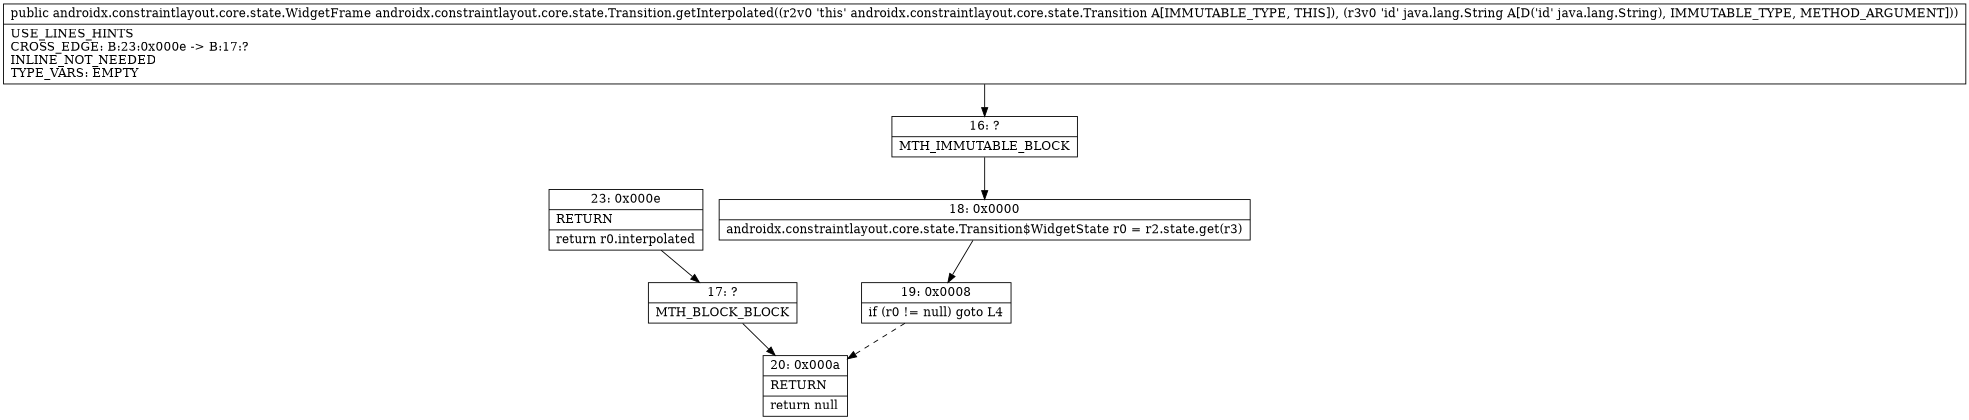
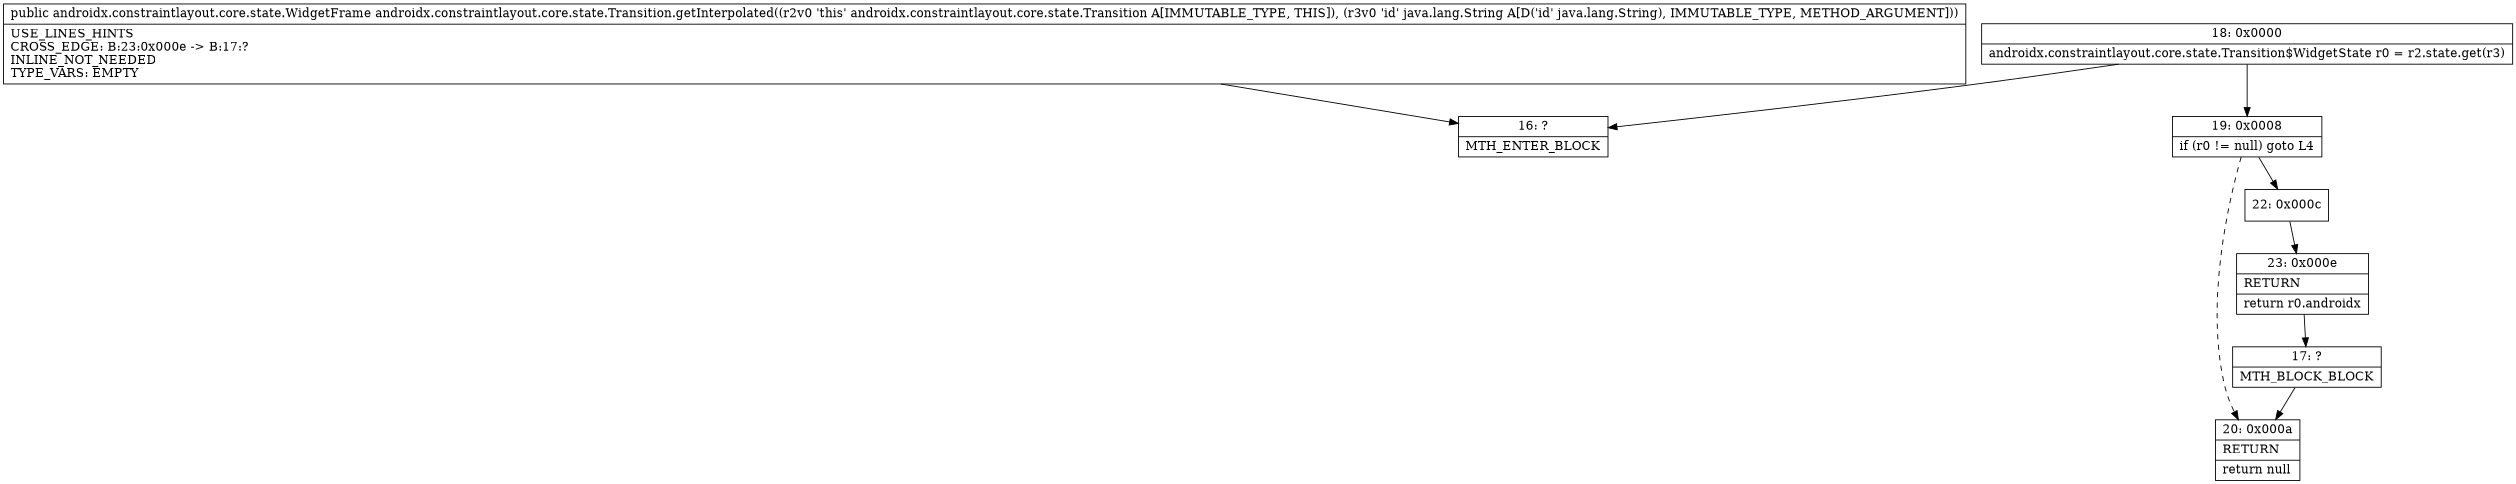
(985, 146) -> (1533, 146)
(985, 174) -> (1868, 98)
none -> (2287, 205)
(626, 240) -> (2303, 304)
